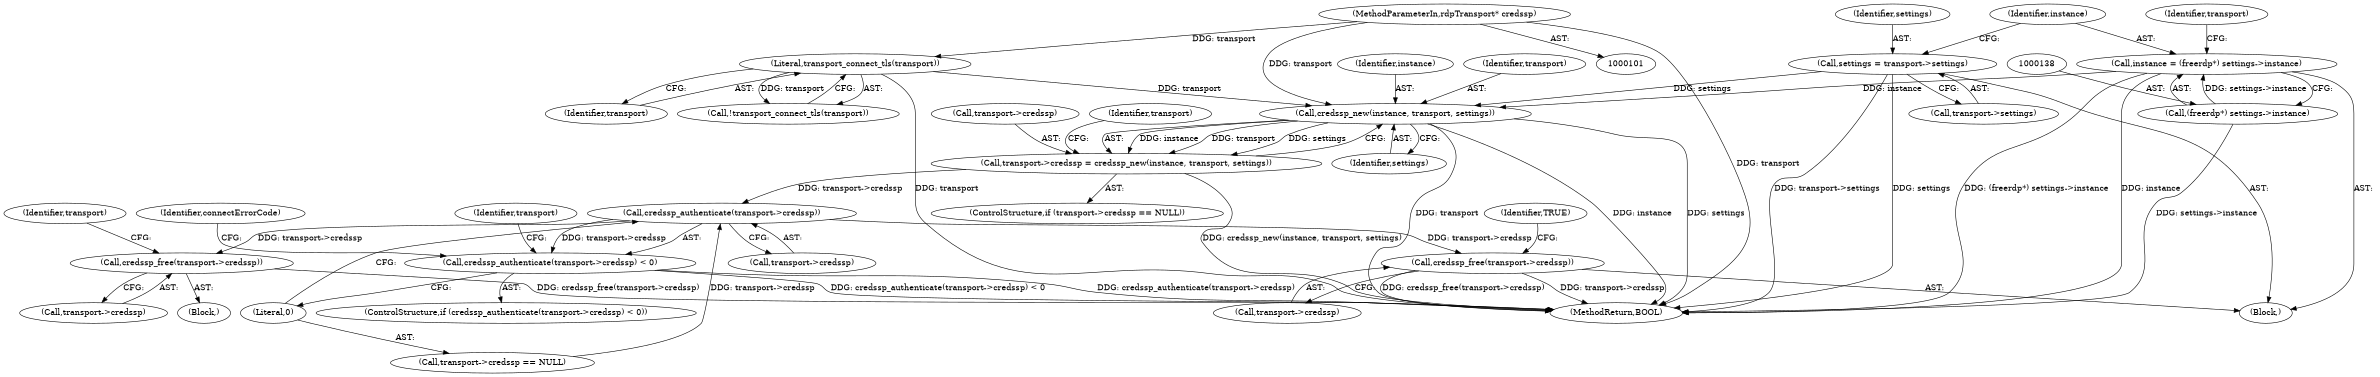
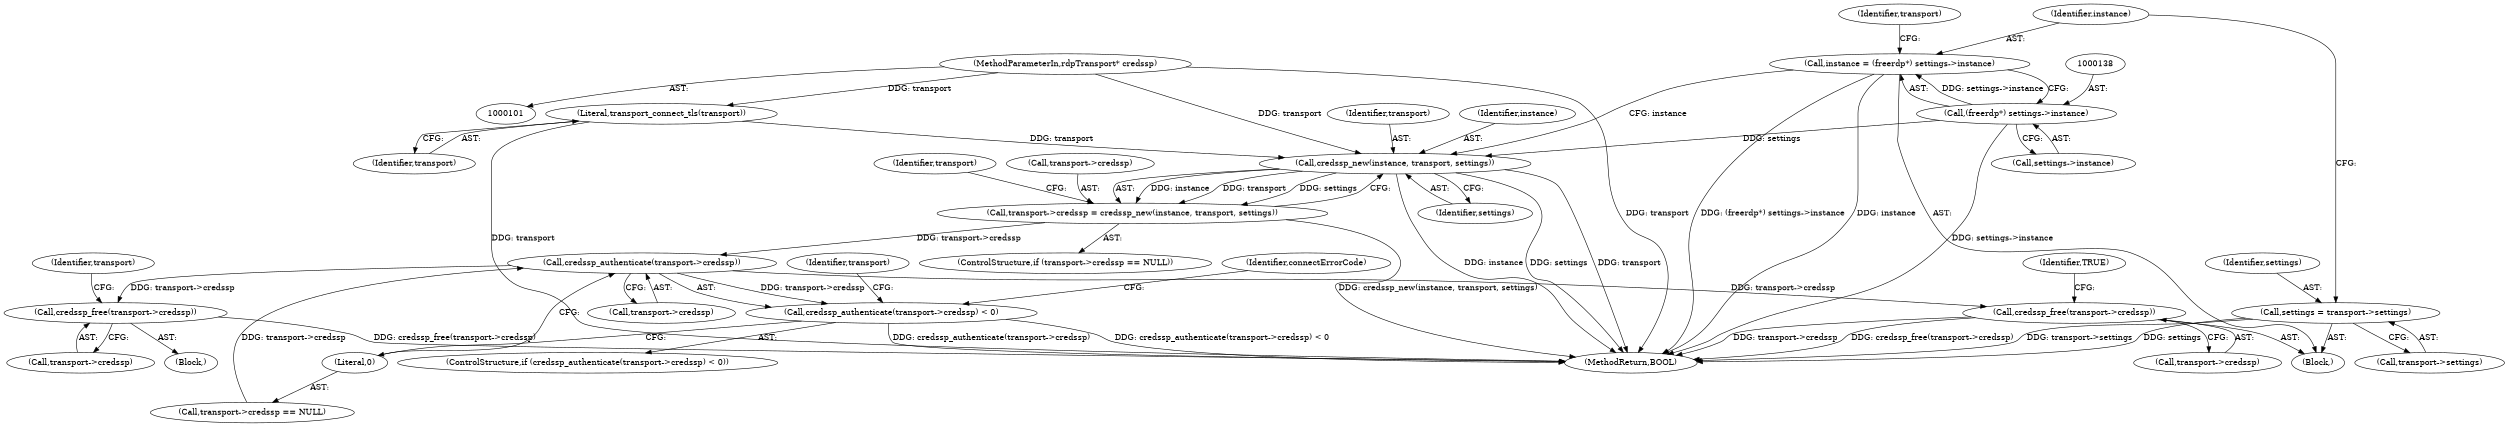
(1651, 88) -> (1716, 138)
(1892, 89) -> (1658, 114)
(788, 114) -> none
none -> (2063, 164)
